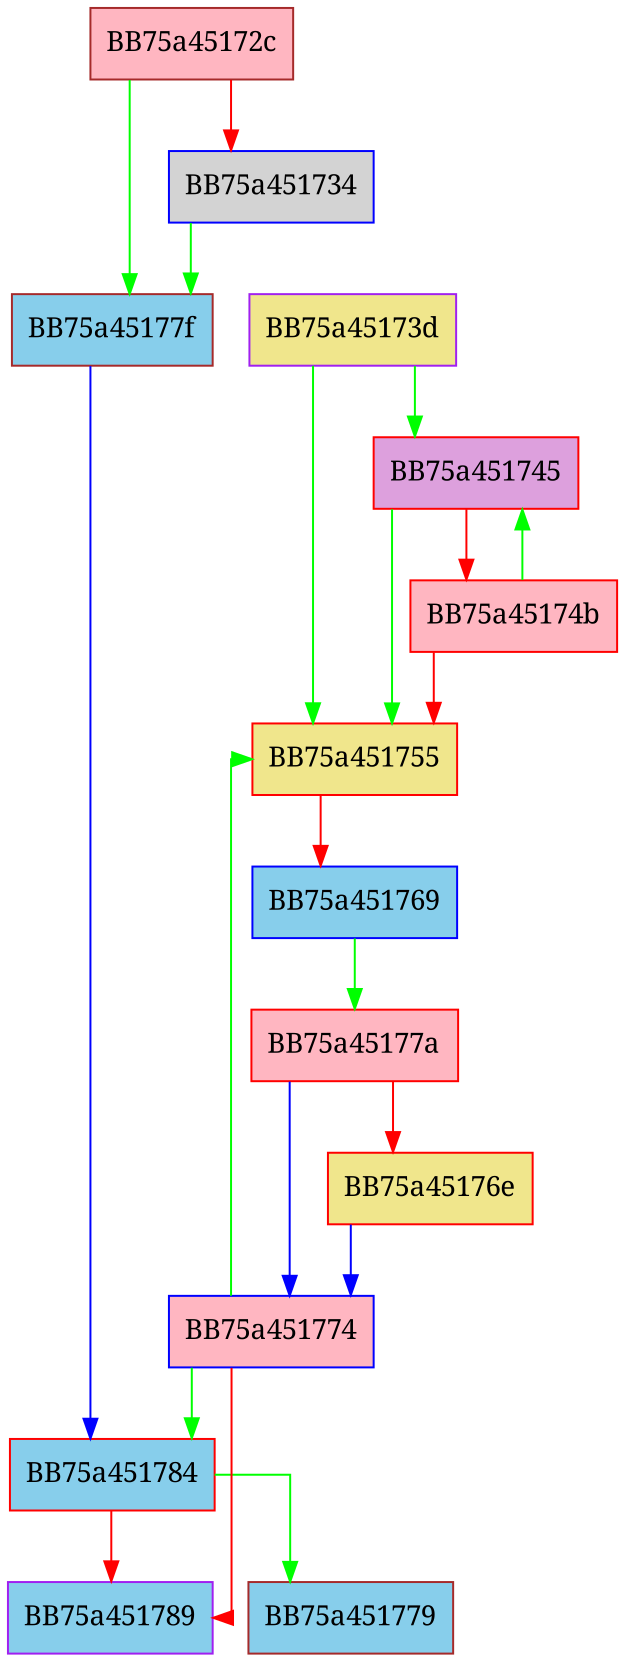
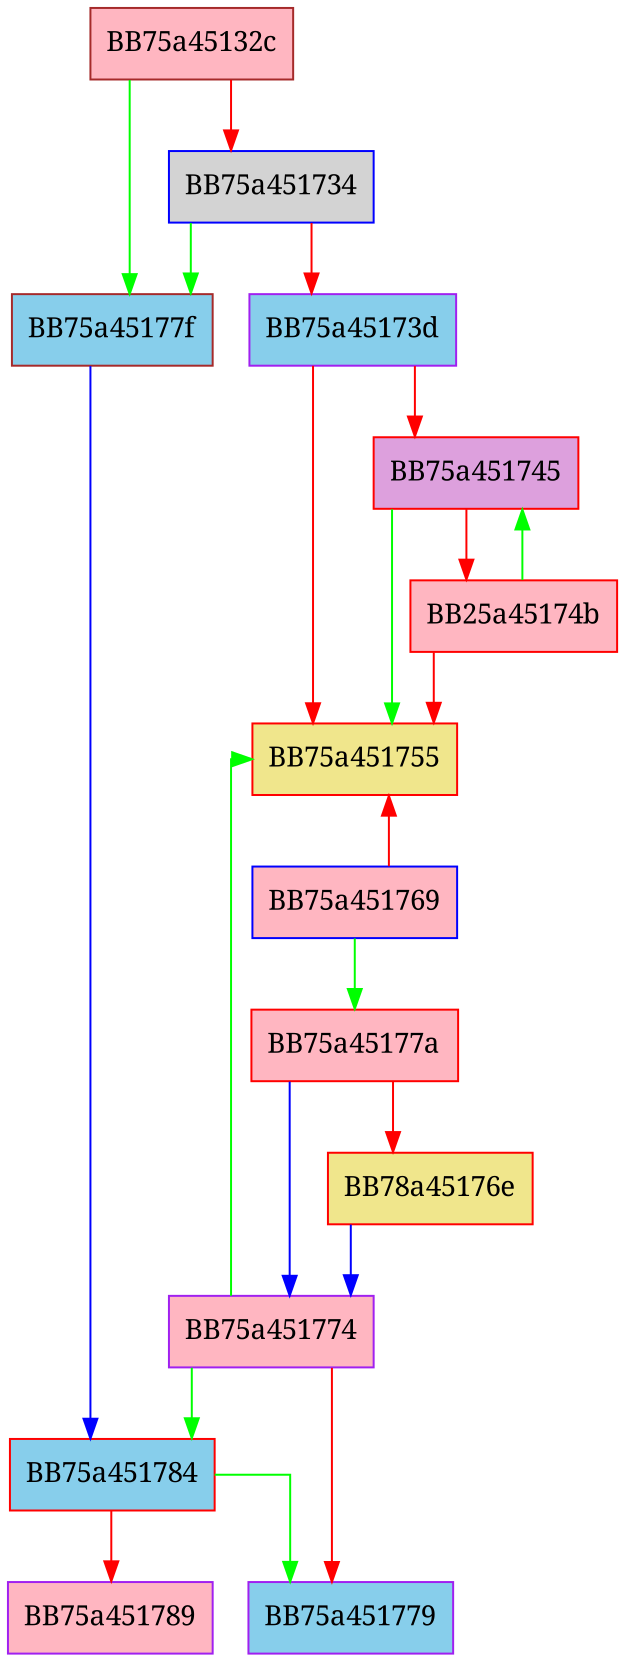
(192, 44) -> (192, 44)
none -> (312, 248)
(353, 330) -> (353, 330)
(415, 391) -> (415, 391)
(313, 535) -> (313, 535)
(514, 616) -> (514, 616)
(321, 821) -> (389, 841)
(355, 902) -> (355, 902)
(430, 1189) -> (430, 1189)
(271, 1332) -> (271, 1332)
(232, 1494) -> (332, 1465)
(110, 1618) -> (110, 1618)
(351, 1618) -> (351, 1618)
